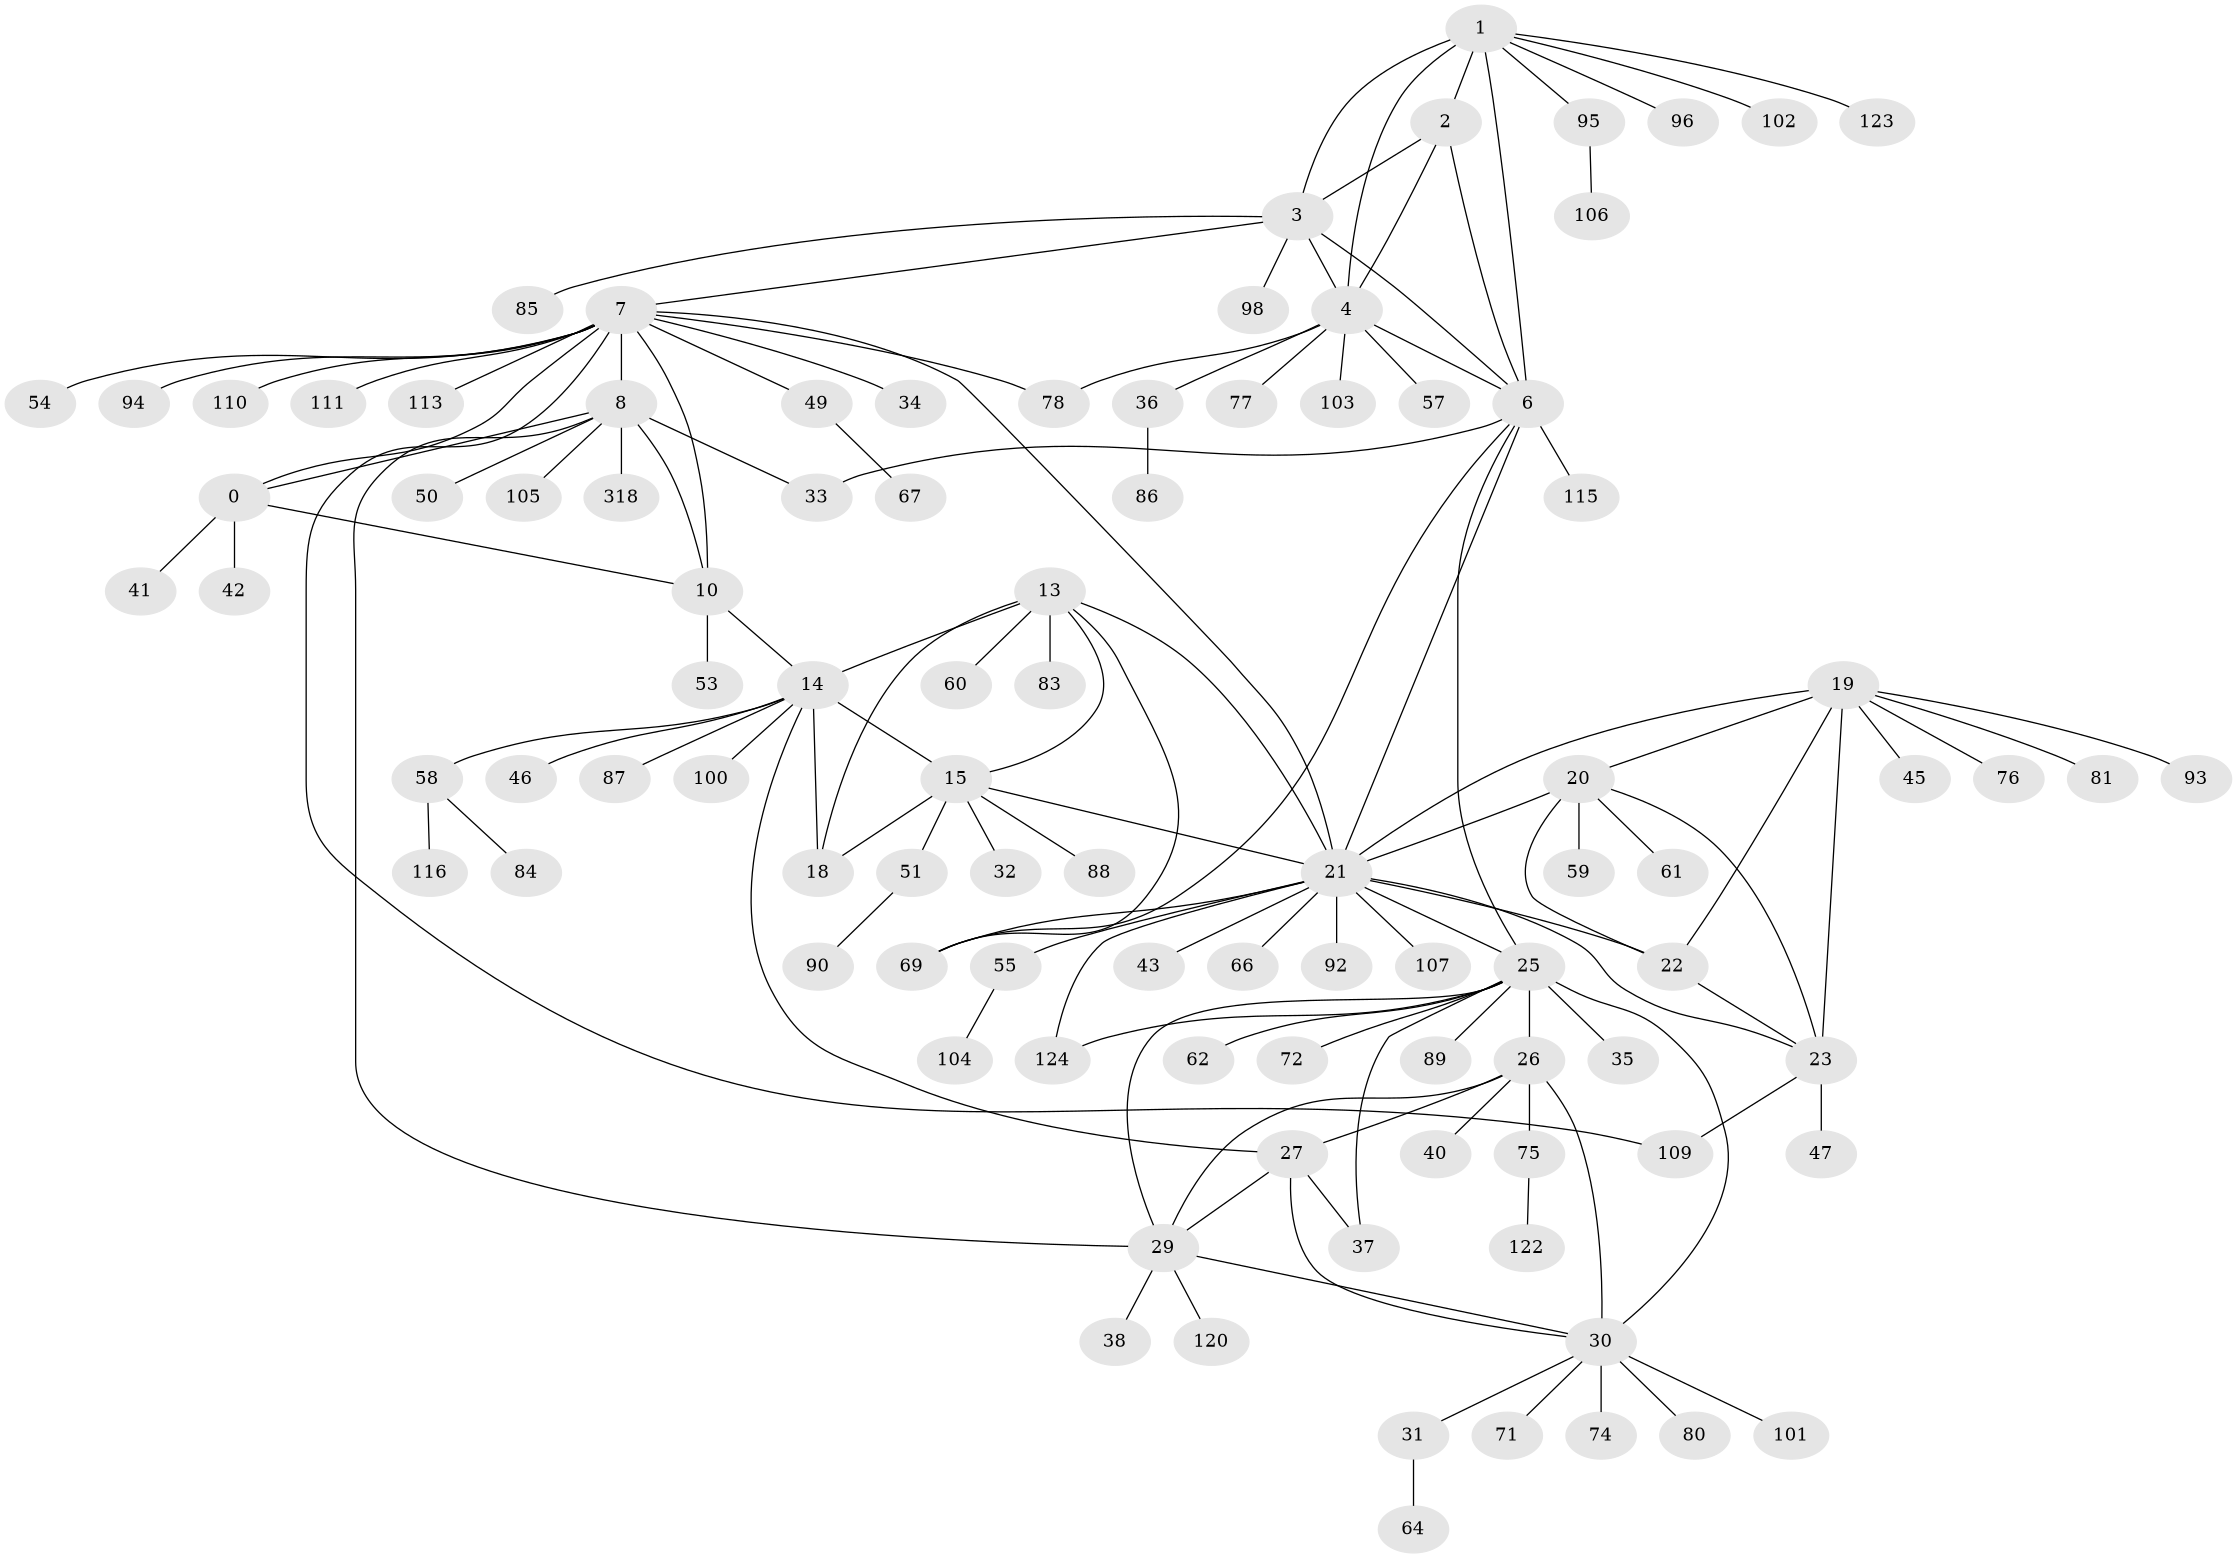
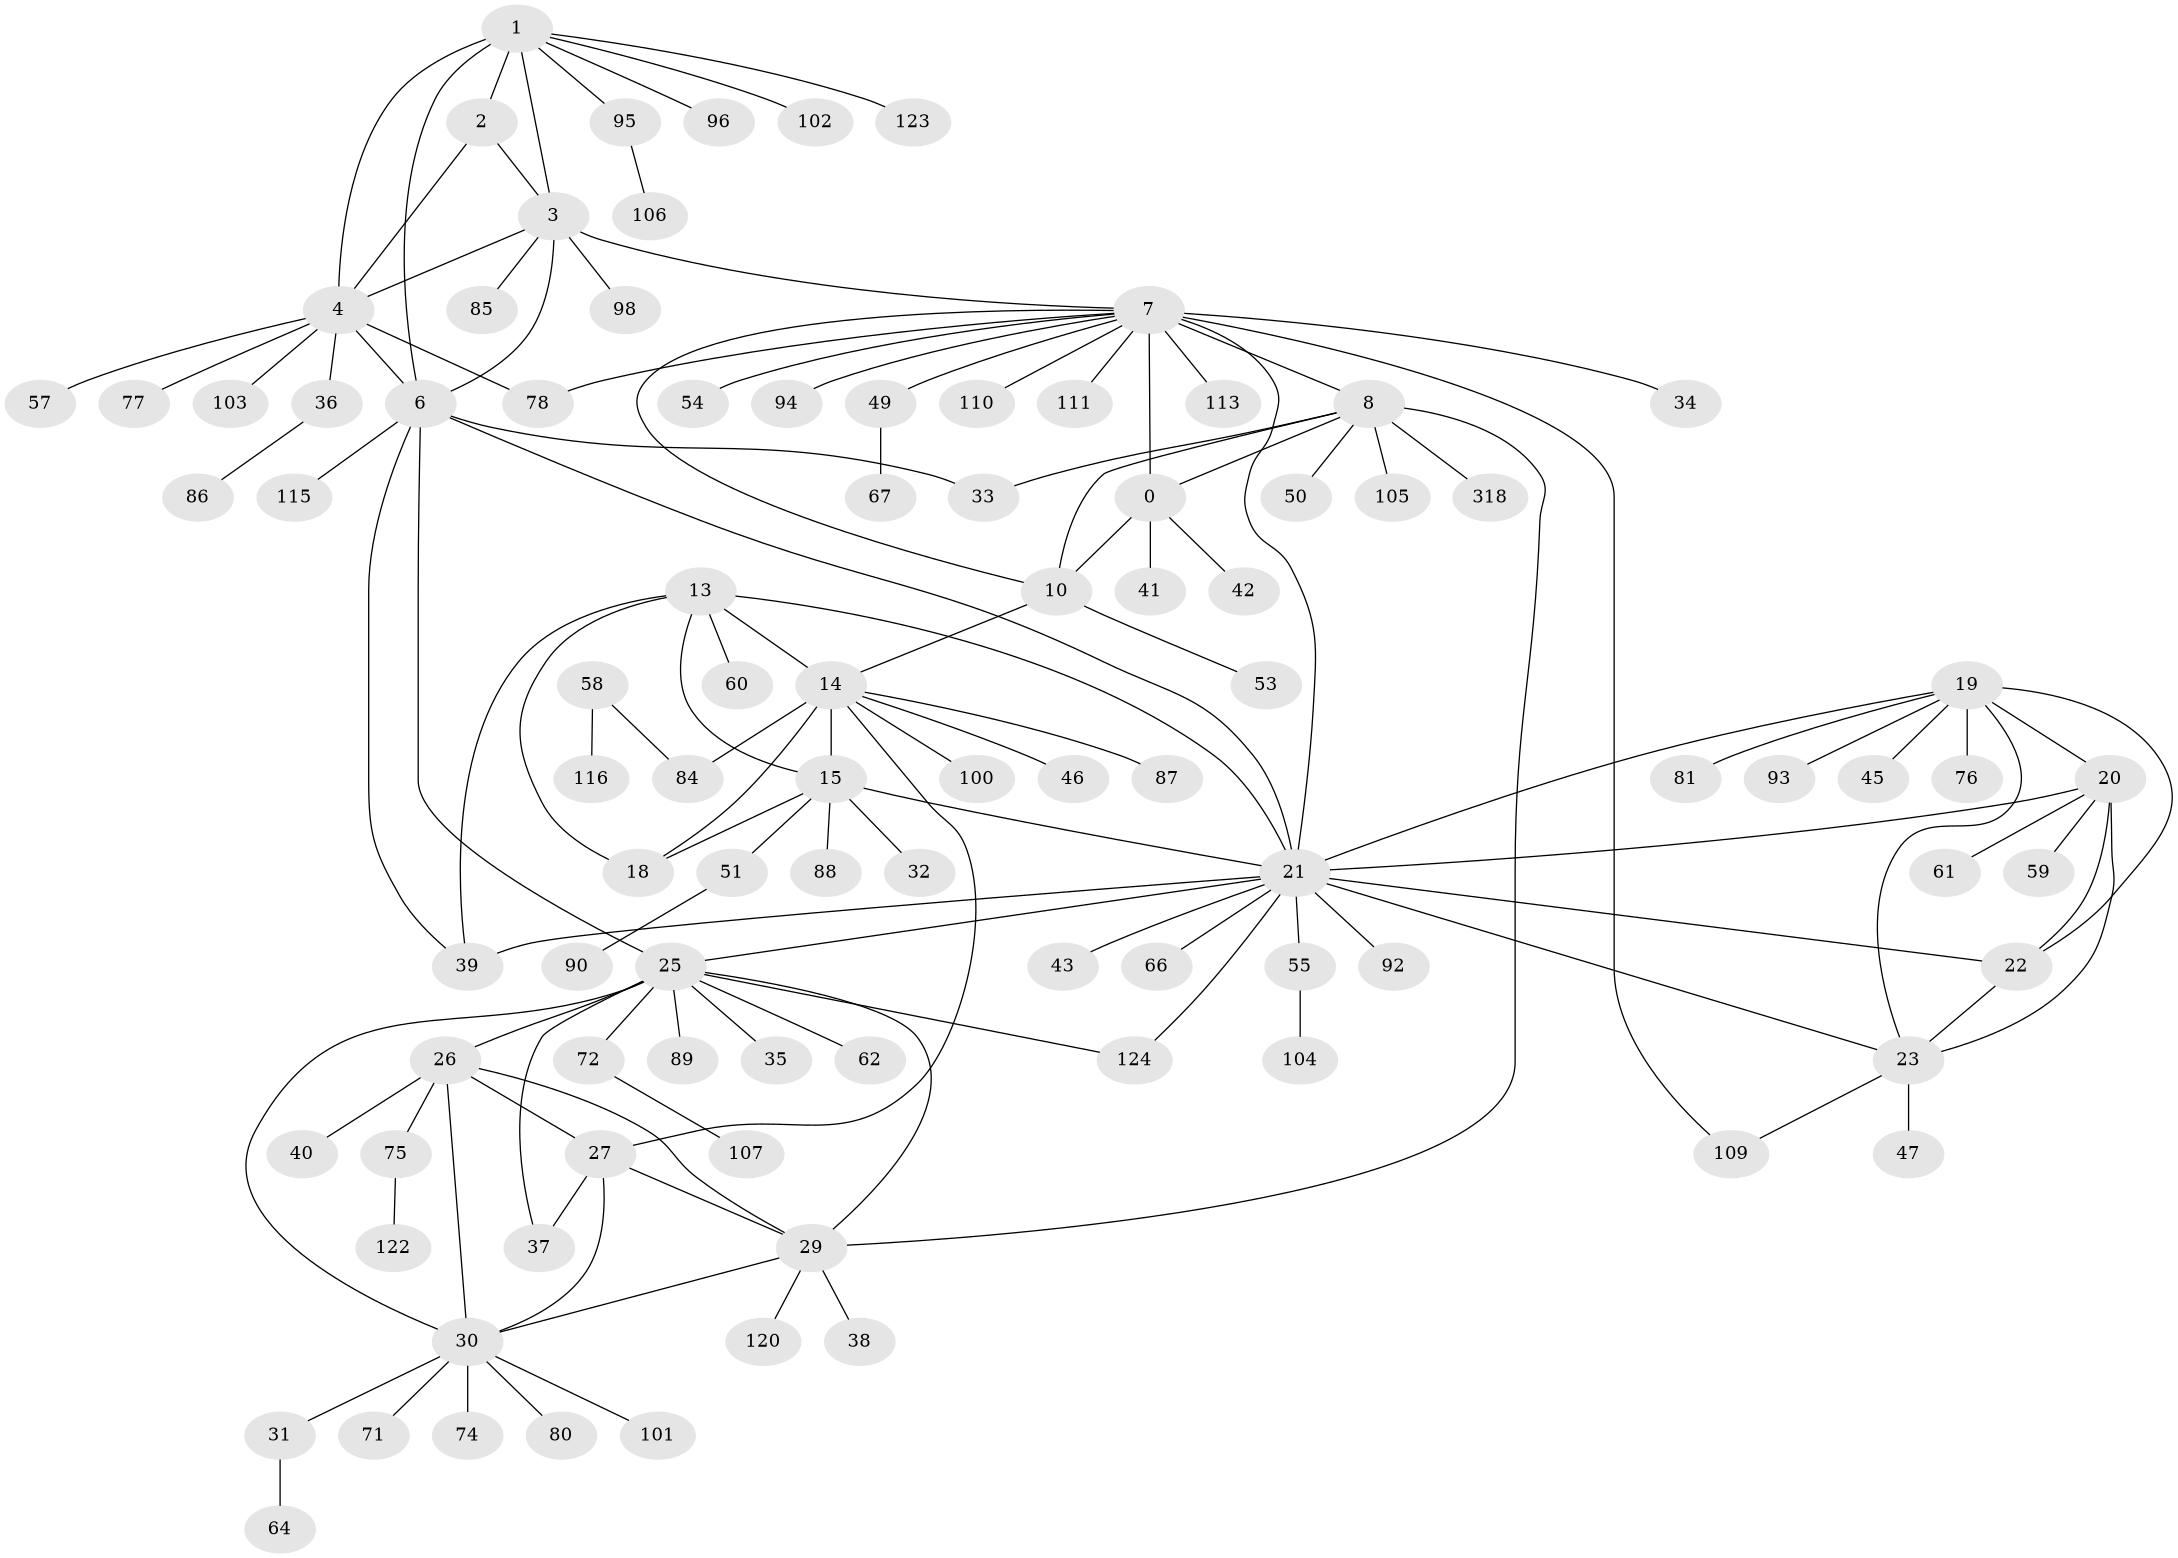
(1479, 265) -> none
(1050, 685) -> none
(619, 730) -> (759, 732)
(1385, 920) -> (667, 1107)
(912, 967) -> (468, 967)
